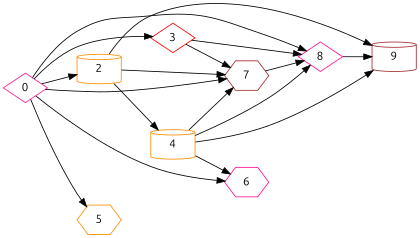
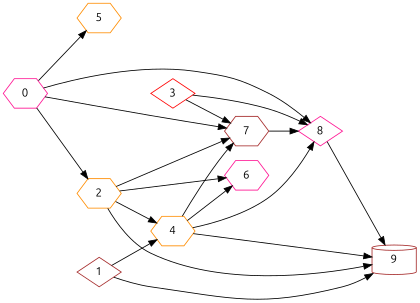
(84, 44) -> none
(99, 69) -> (99, 193)
(25, 88) -> (25, 93)
(173, 144) -> (173, 231)
(120, 152) -> (169, 185)
none -> (99, 272)
